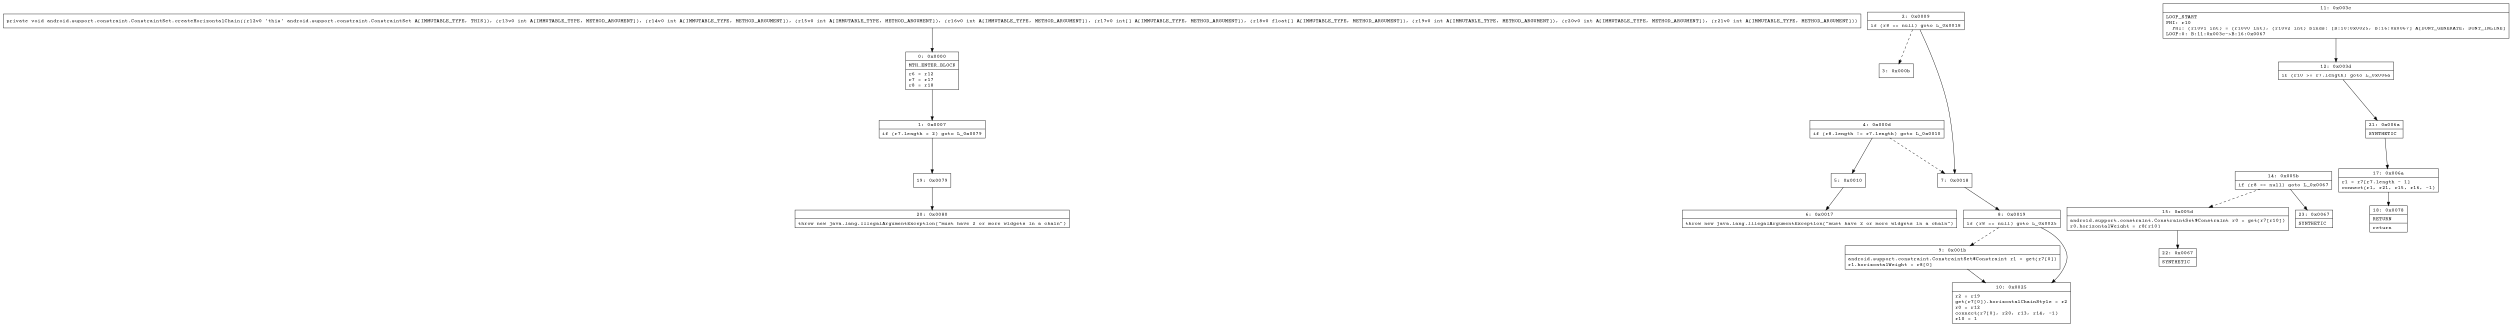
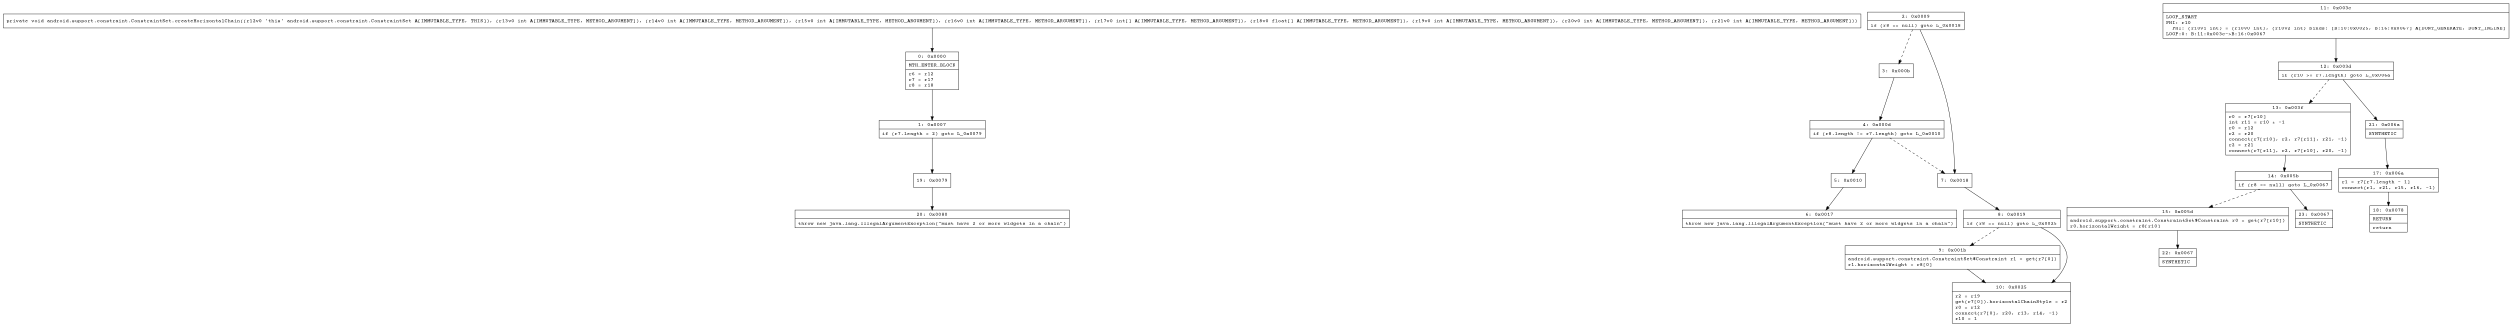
none -> (1888, 97)
none -> (2288, 129)
